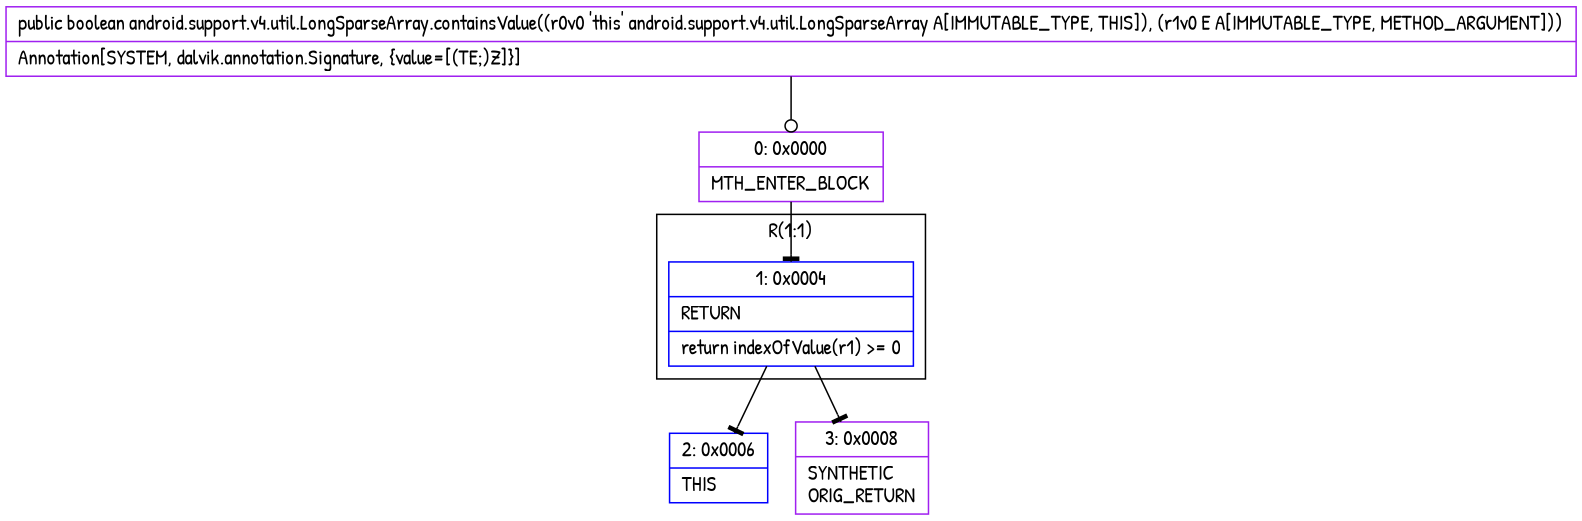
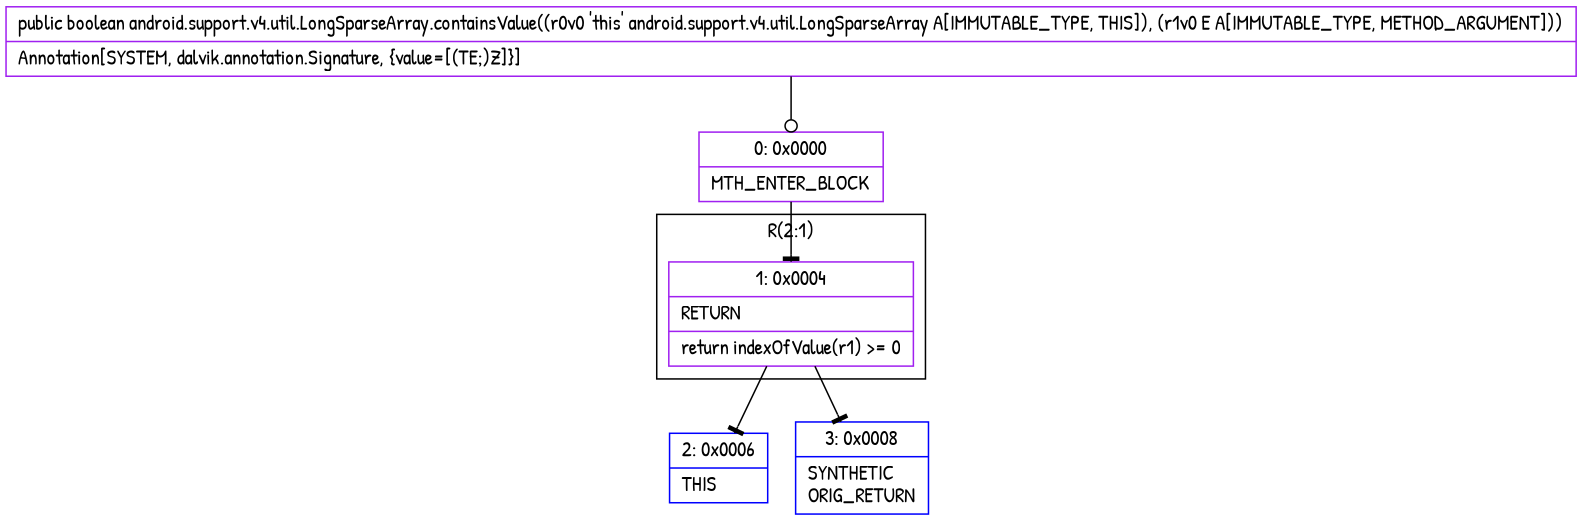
(791, 232) -> (791, 232)
(791, 314) -> (791, 314)
(862, 468) -> (862, 468)
